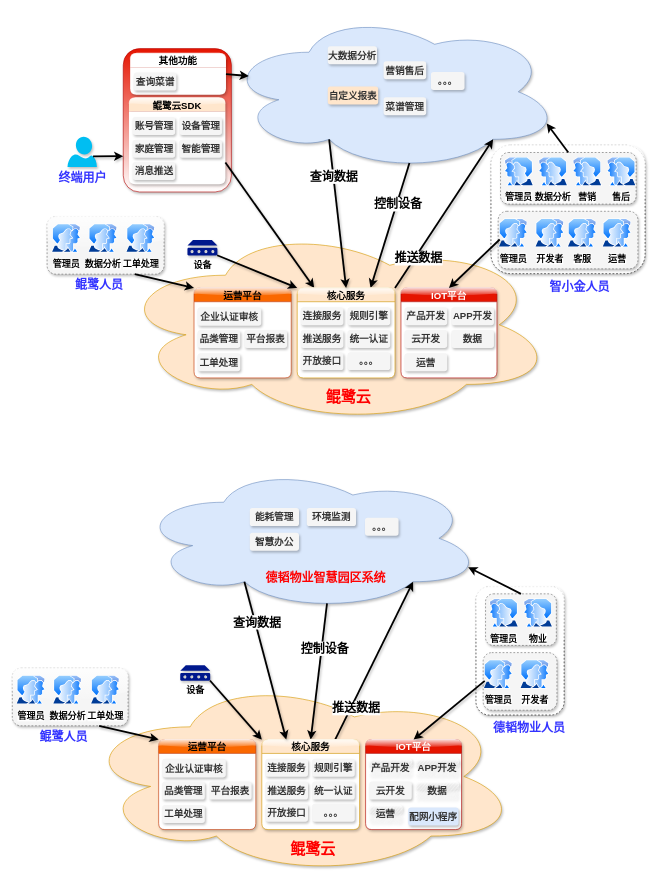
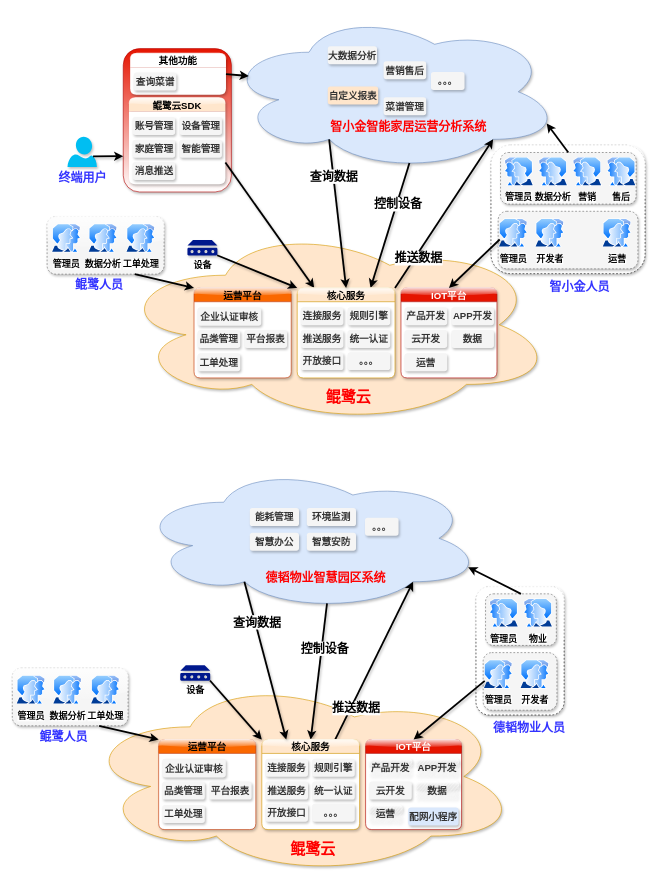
none -> (409, 126)
(582, 233) -> none
none -> (332, 542)
